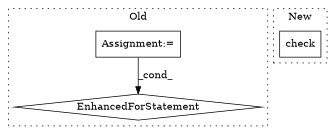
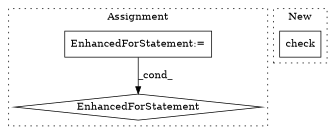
(138, 17) -> (138, 17)
(138, 44) -> (138, 44)
